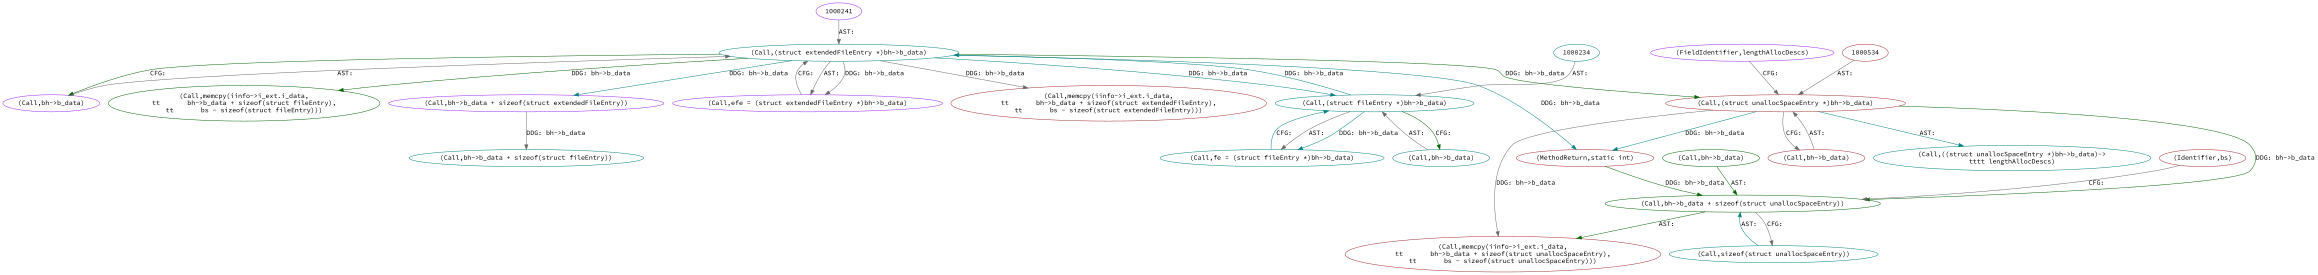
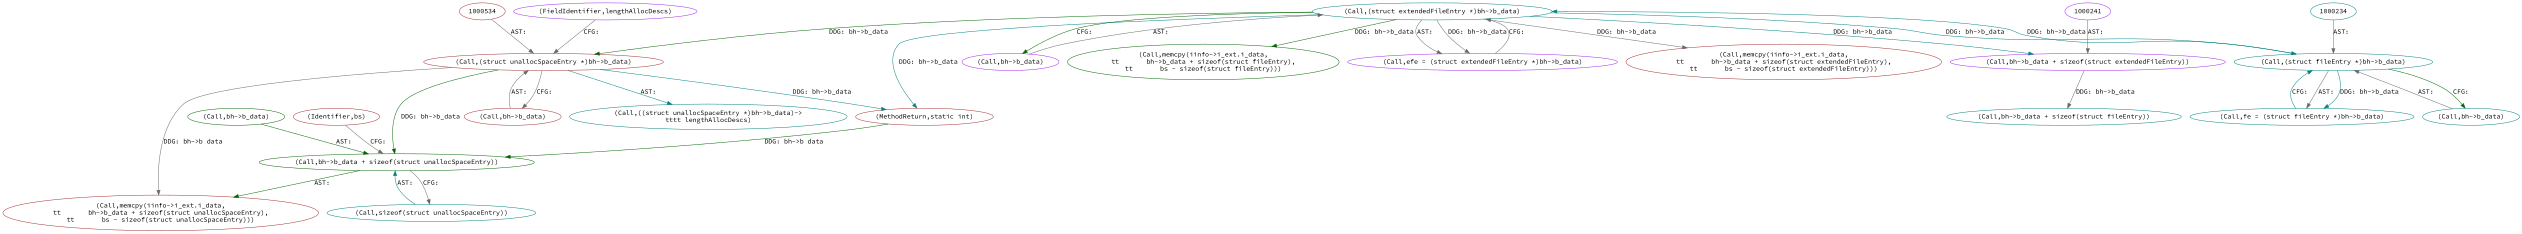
(839, 30) -> (2088, 34)
